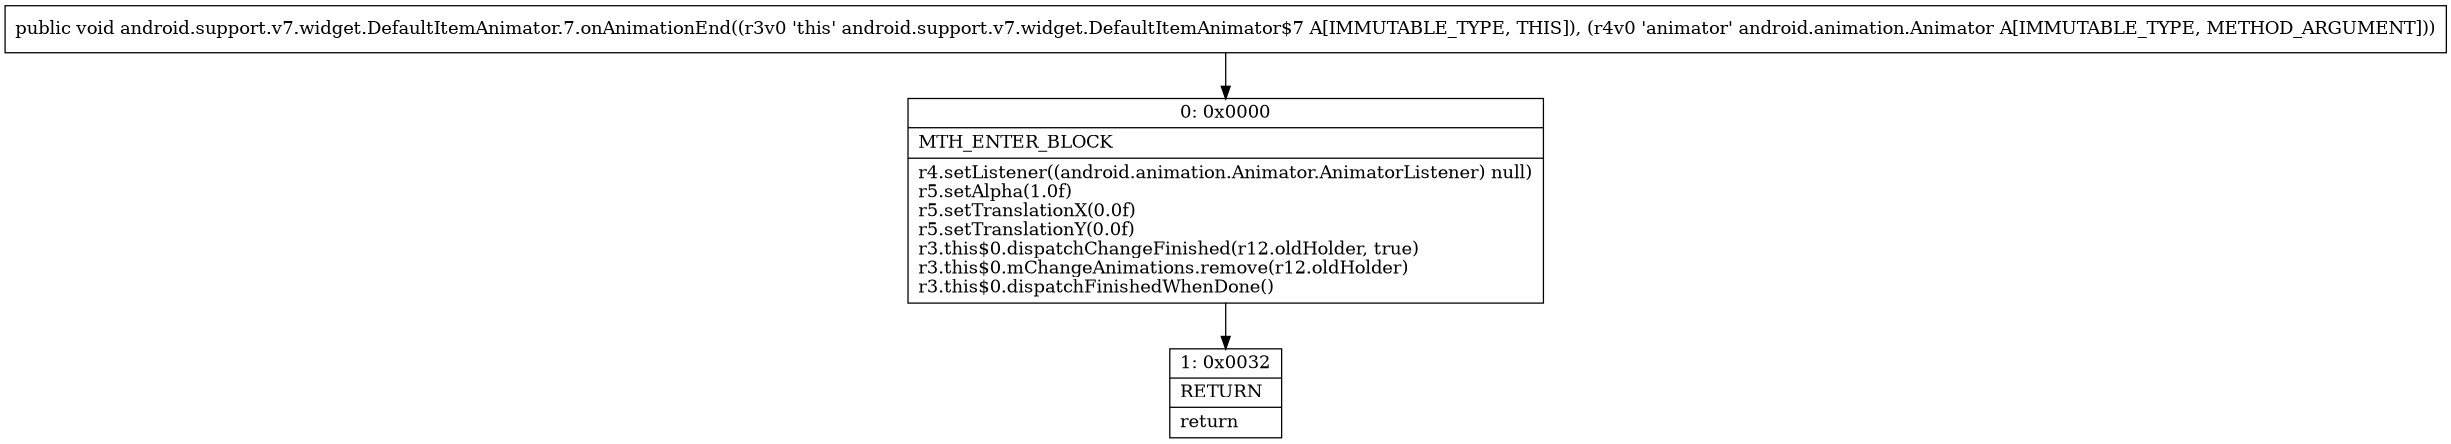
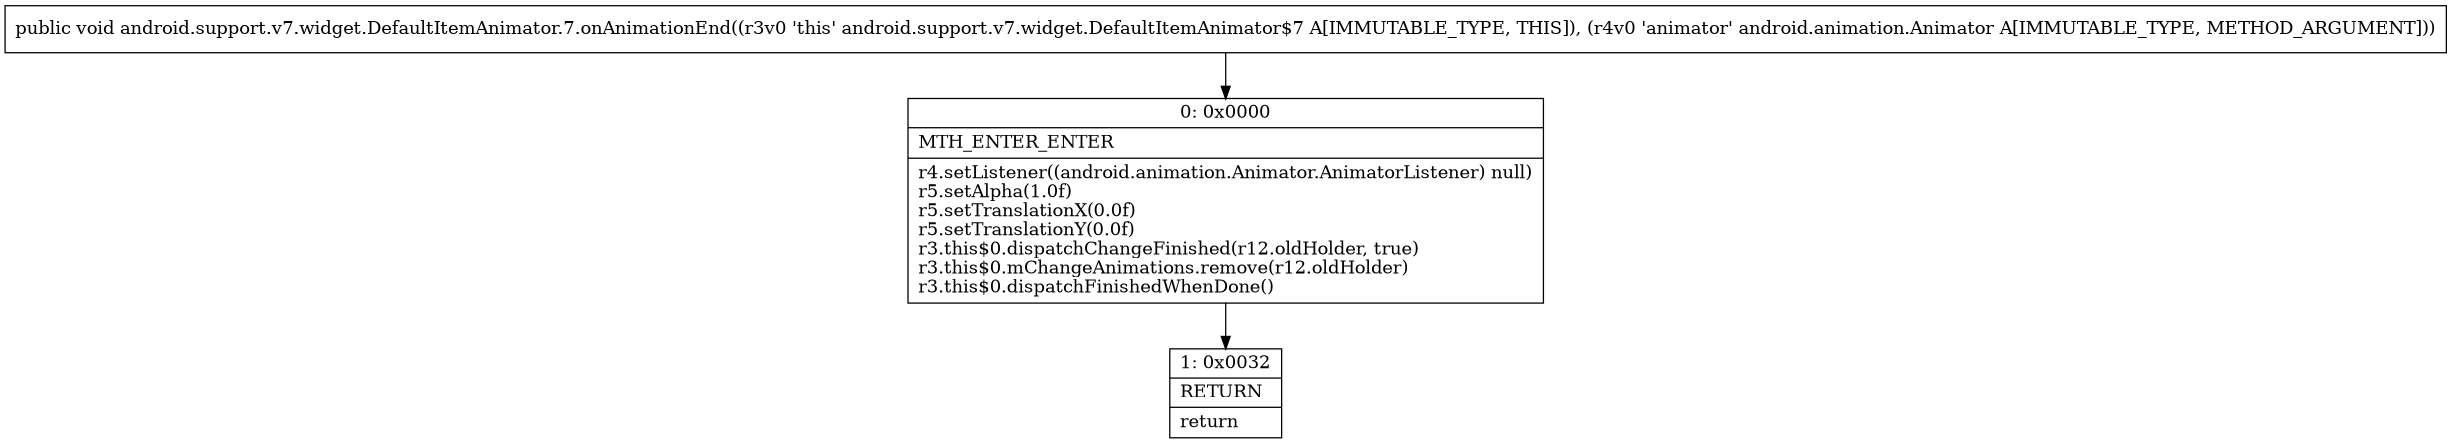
(1016, 142) -> (1016, 142)
